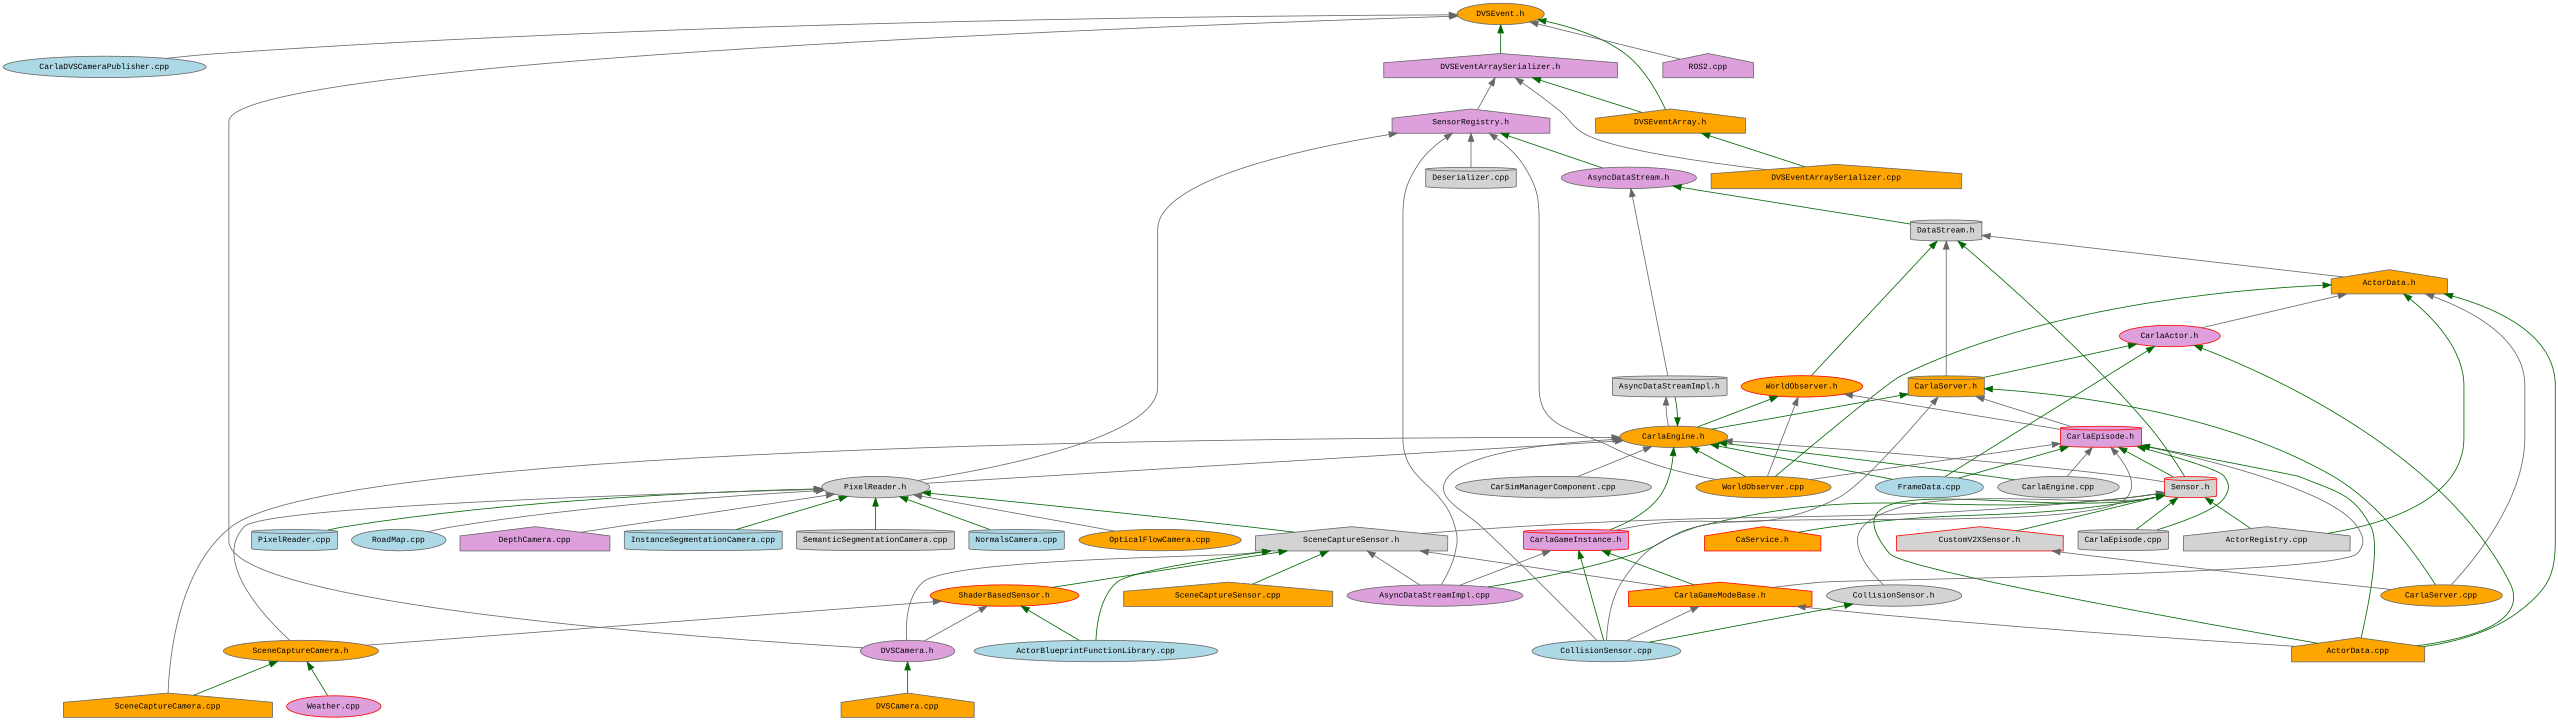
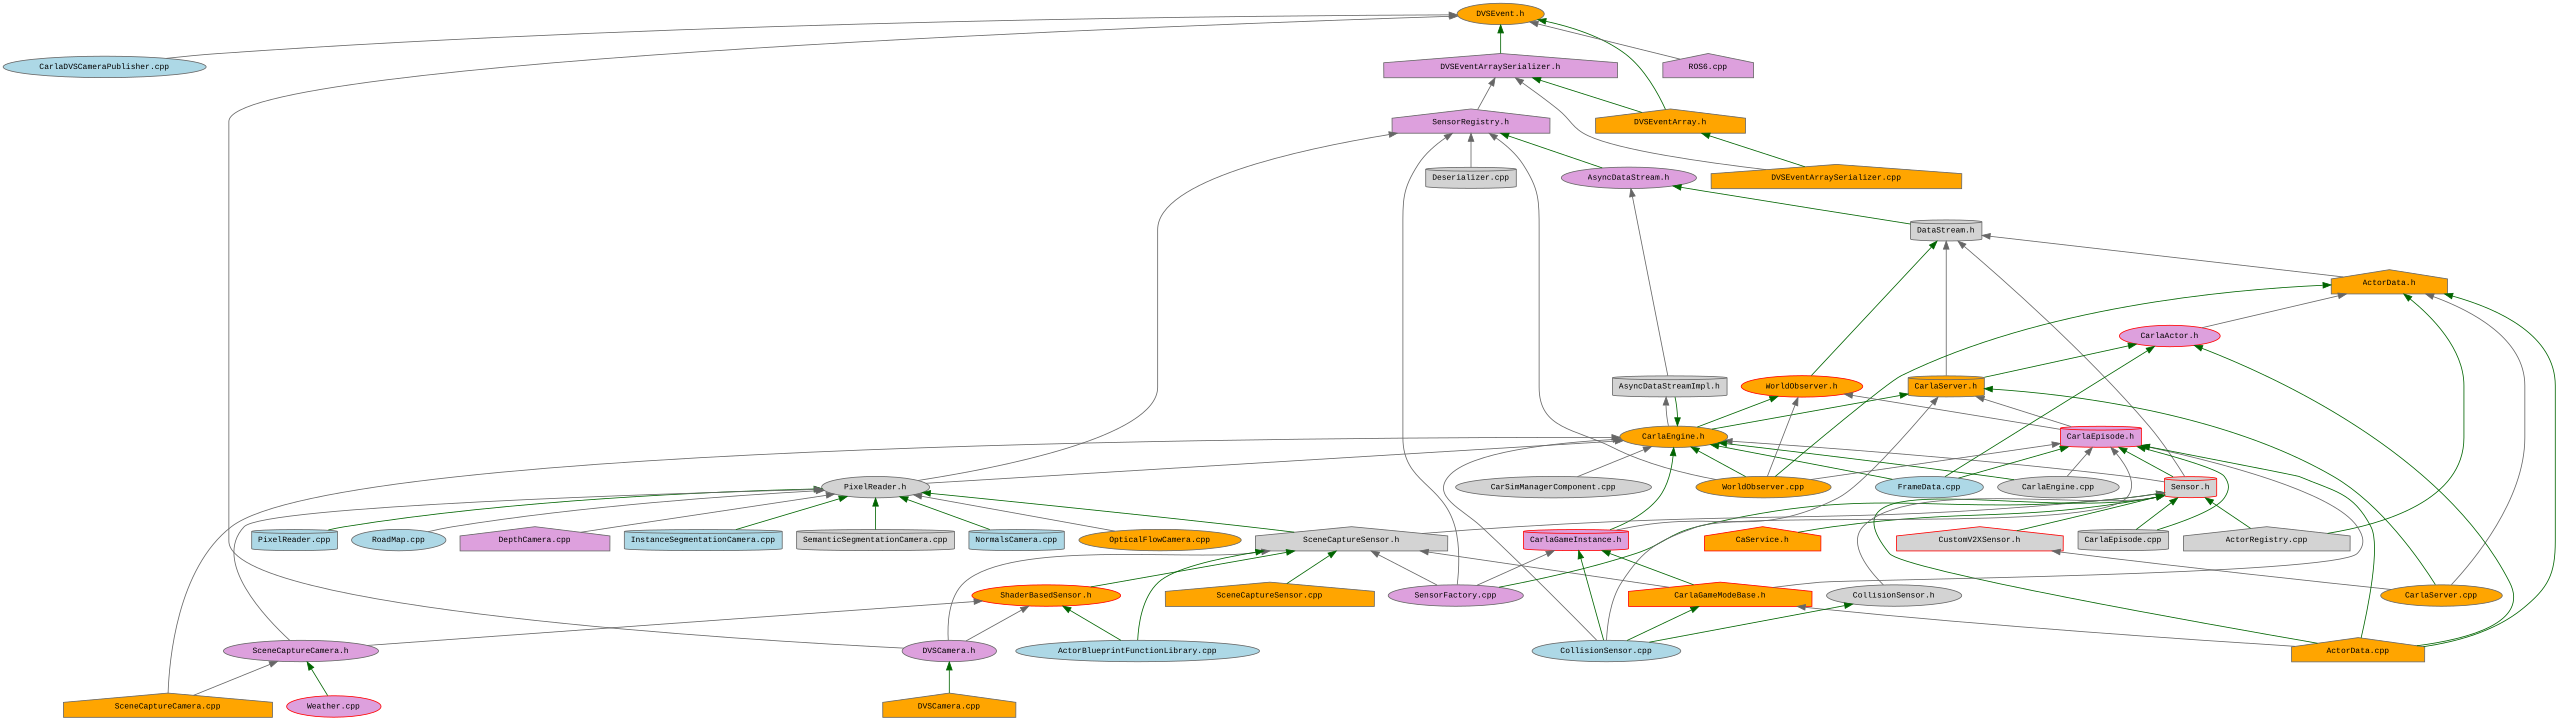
(1708, 67) -> (1708, 67)
(2076, 349) -> (2076, 349)
(1435, 596) -> (1456, 596)
(1659, 625) -> (1659, 625)
(301, 651) -> (301, 651)
(232, 680) -> (232, 680)
